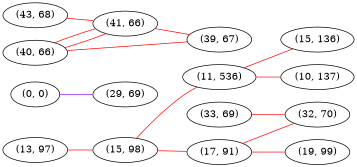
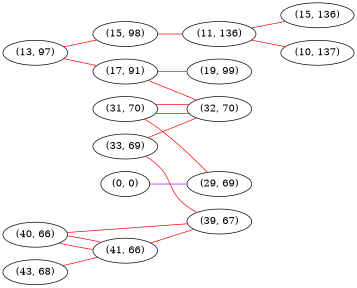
(219, 77) -> (219, 34)
none -> (125, 109)
(172, 151) -> (80, 62)
none -> (172, 189)
